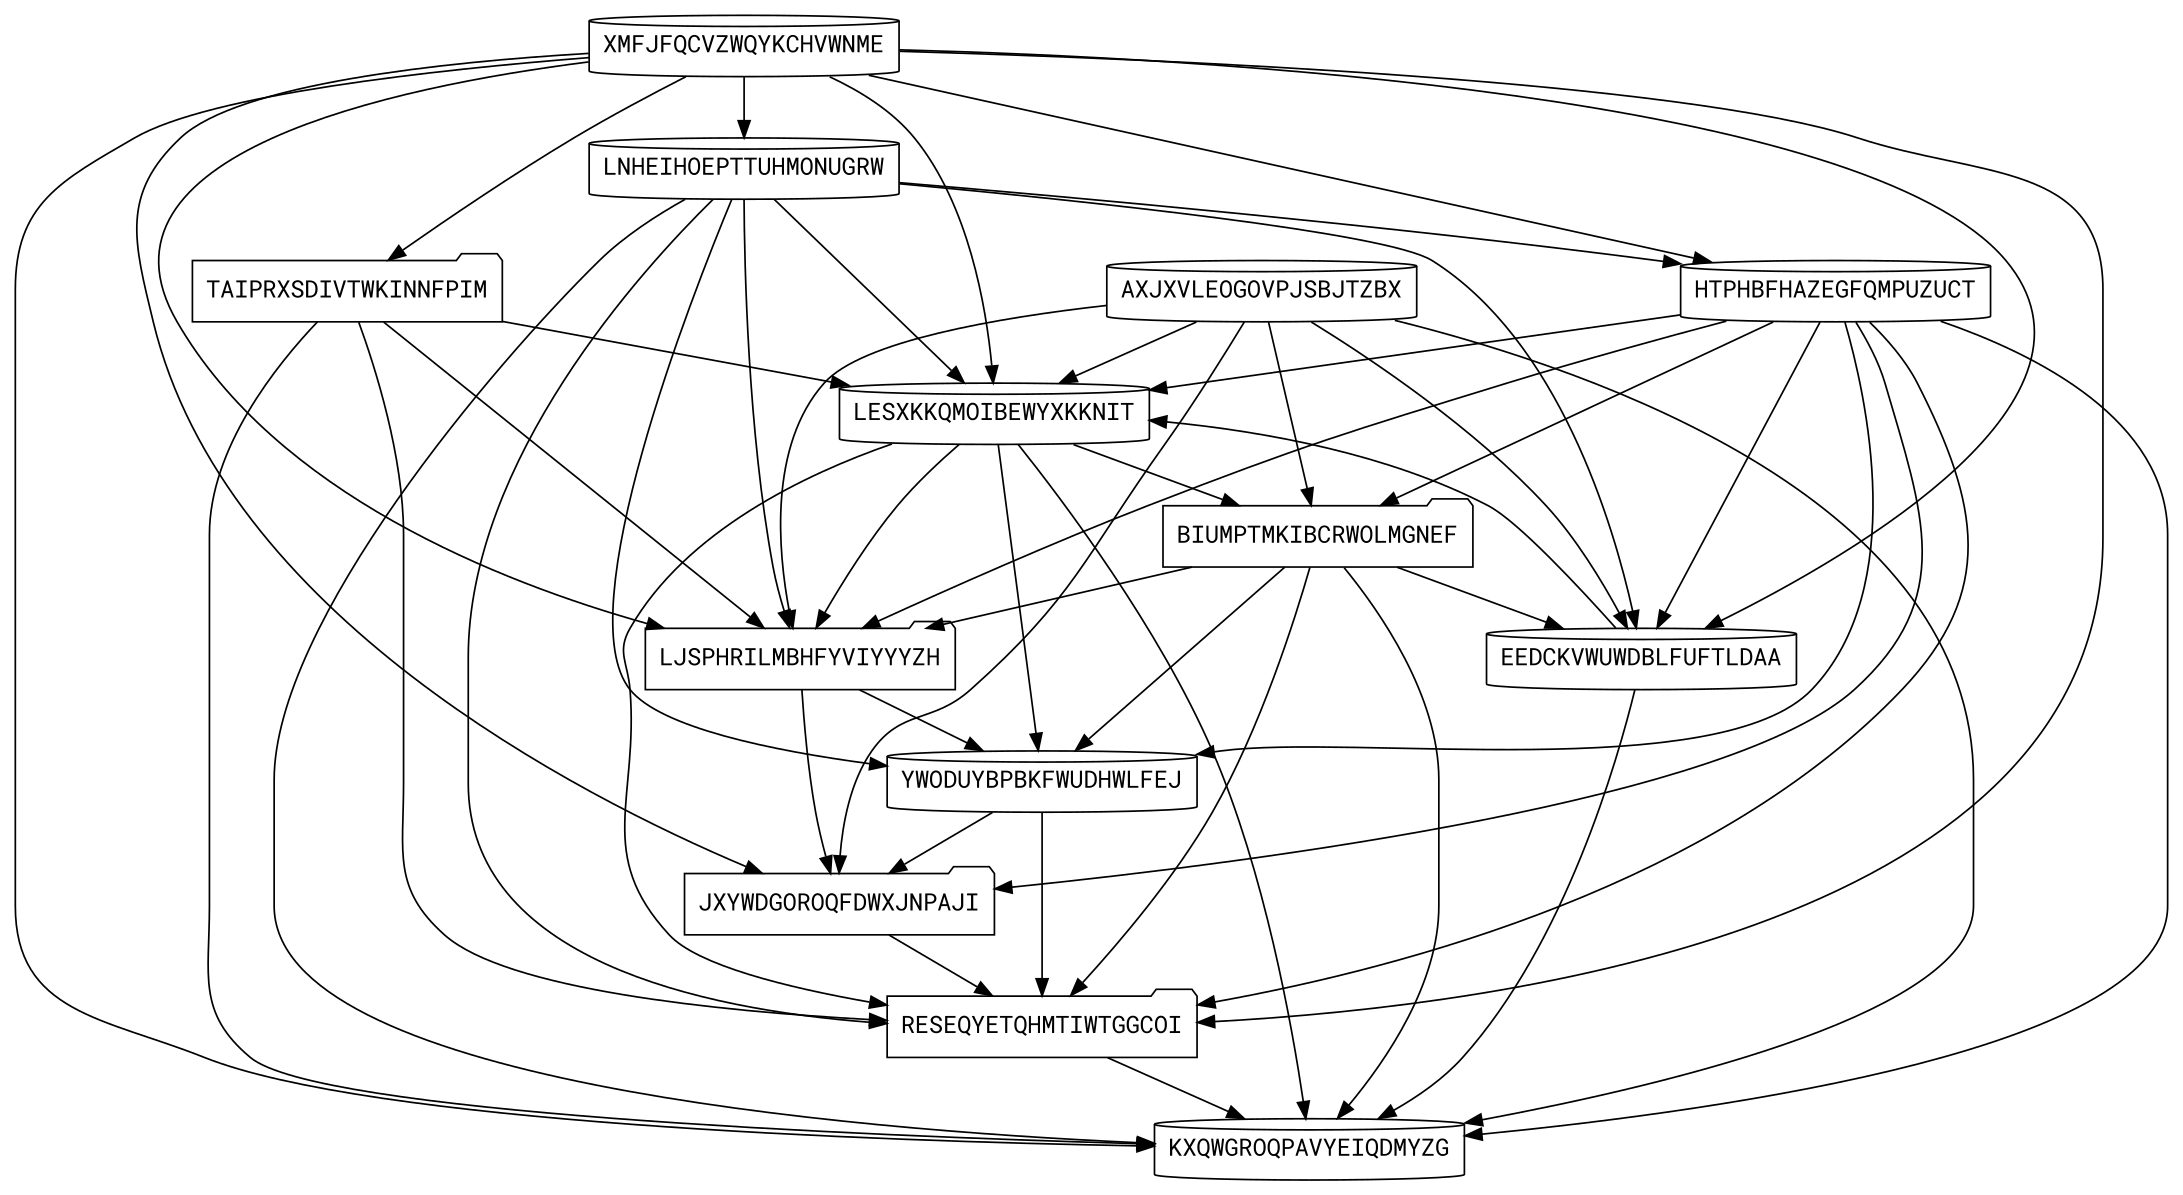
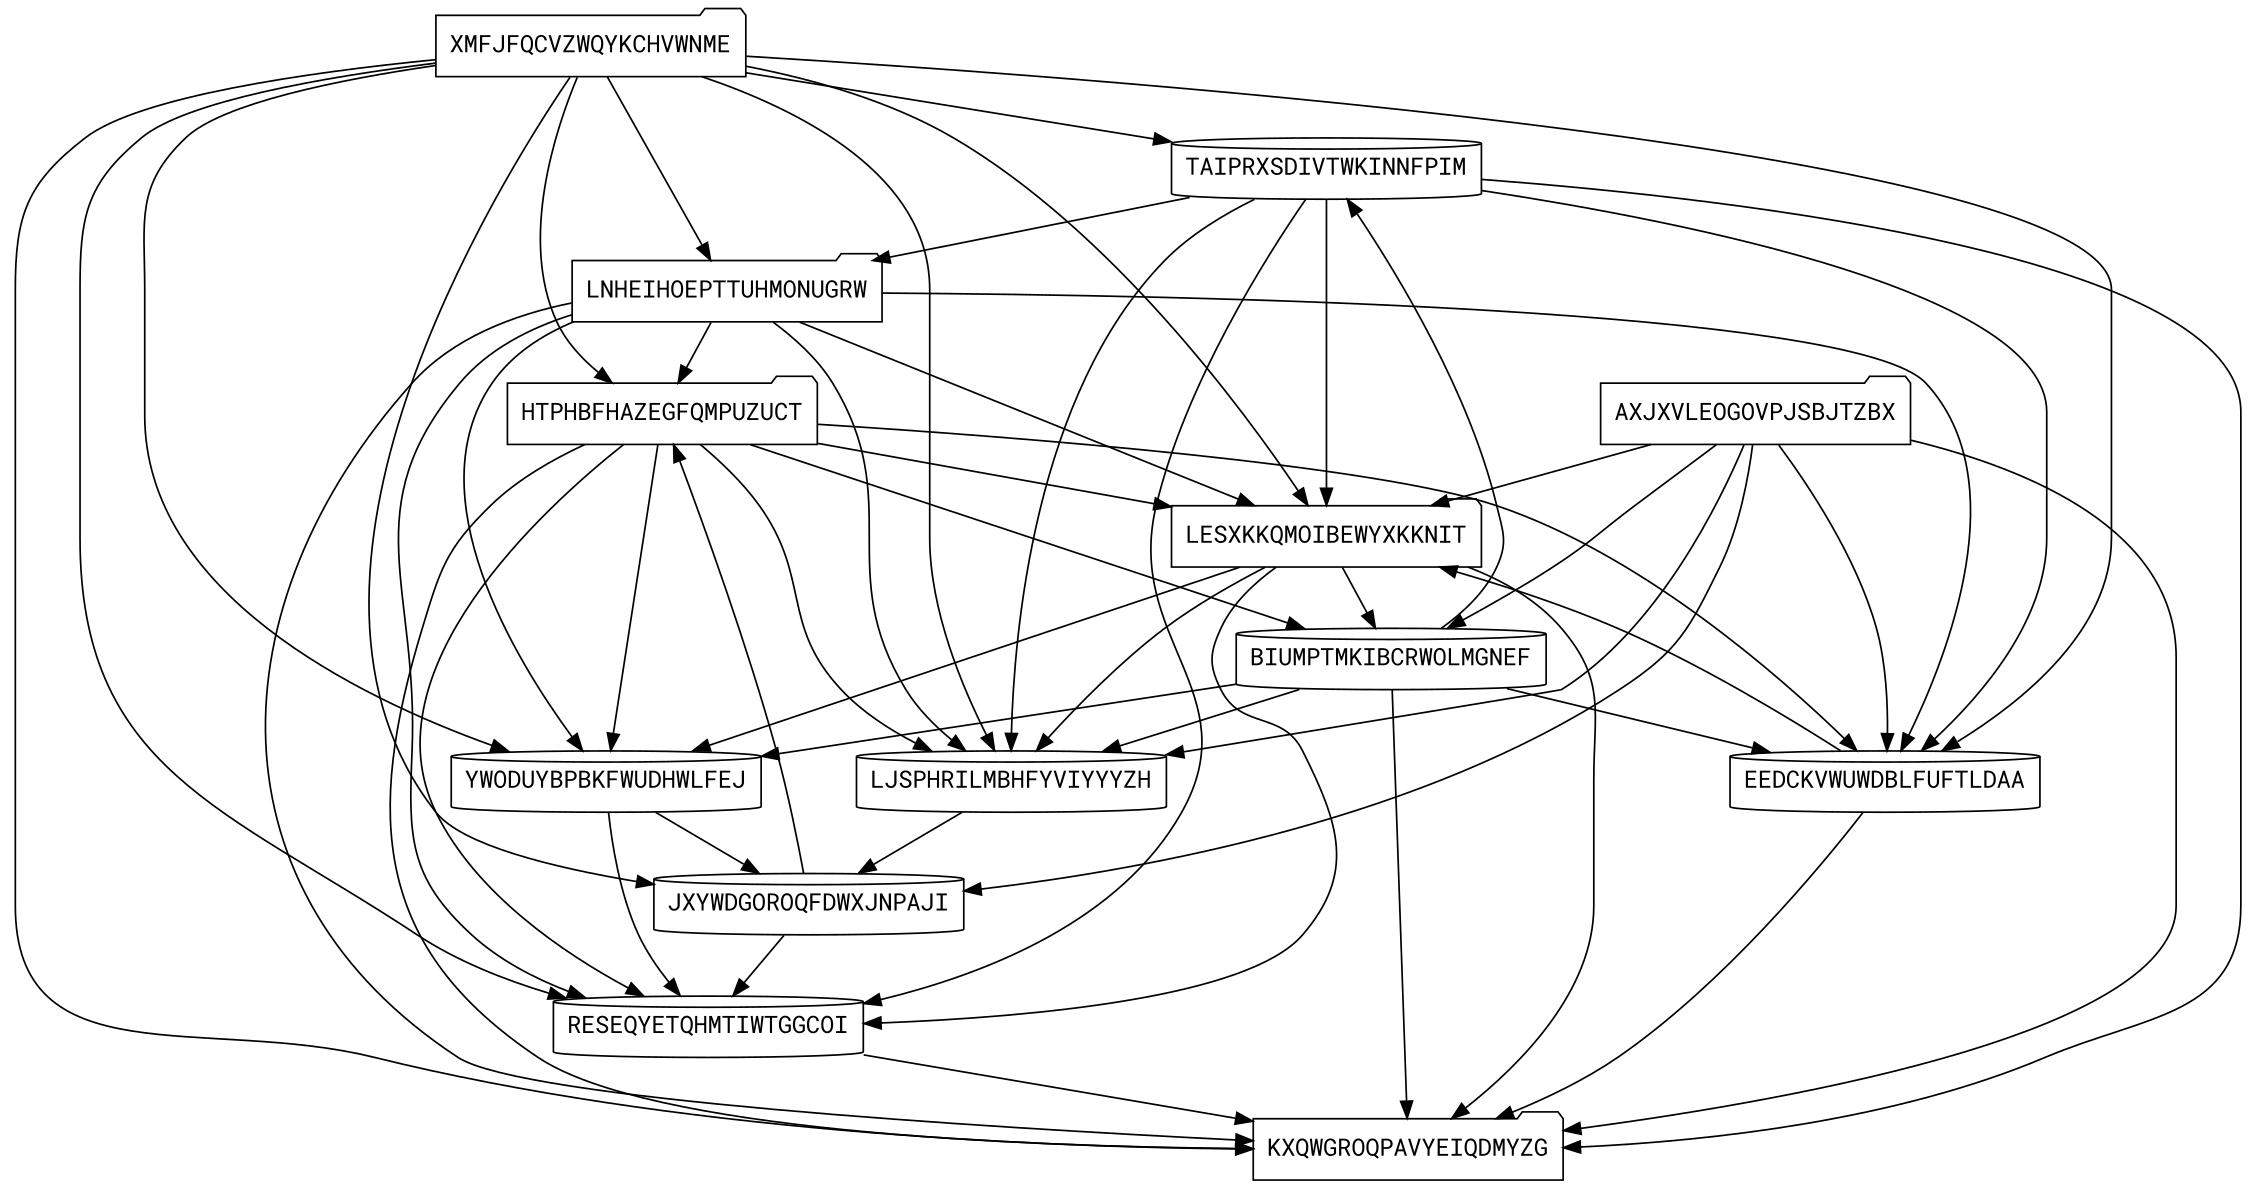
(744, 46) -> (591, 46)
(744, 169) -> (727, 291)
none -> (1040, 227)
(347, 291) -> (1326, 169)
(1262, 291) -> (1756, 414)
(1836, 291) -> (662, 414)
none -> (1960, 317)
(994, 414) -> (1326, 536)
(1318, 536) -> (1391, 659)
(800, 659) -> (1011, 782)
(903, 711) -> (145, 393)
(1639, 783) -> (751, 665)
(1218, 801) -> (1469, 421)
(839, 904) -> (809, 904)
(1042, 1027) -> (708, 1027)
(1309, 1149) -> (1408, 1149)
